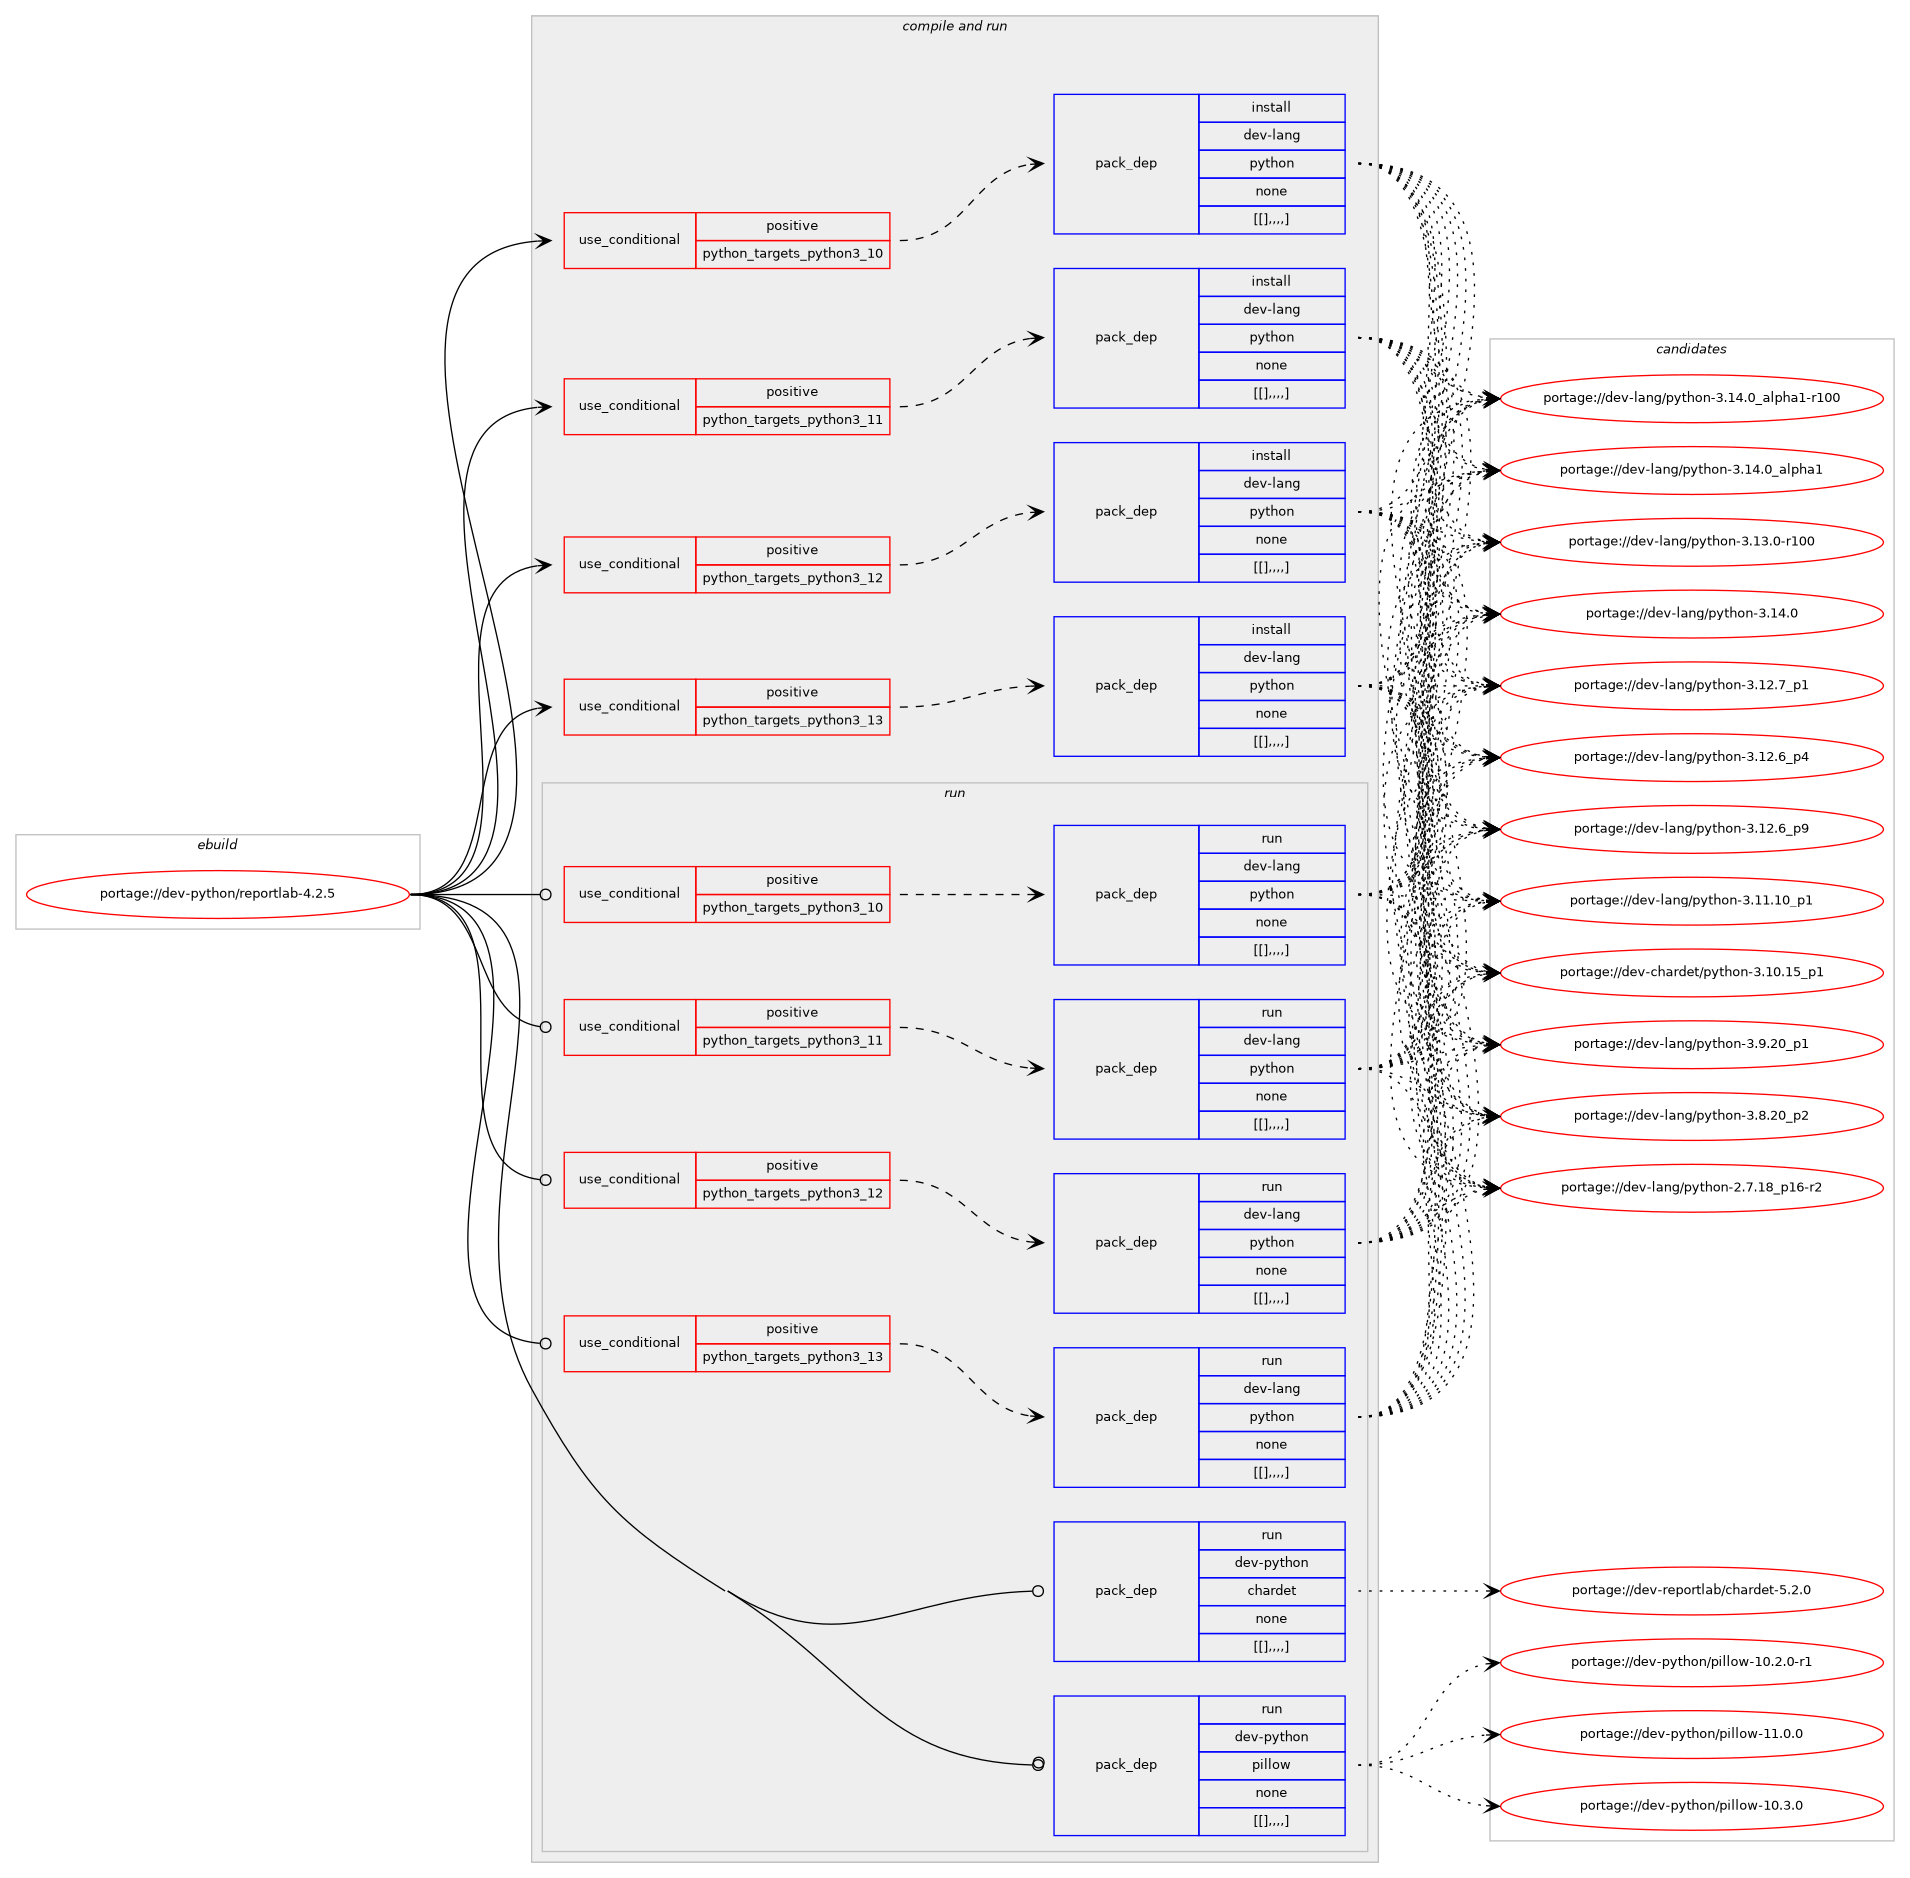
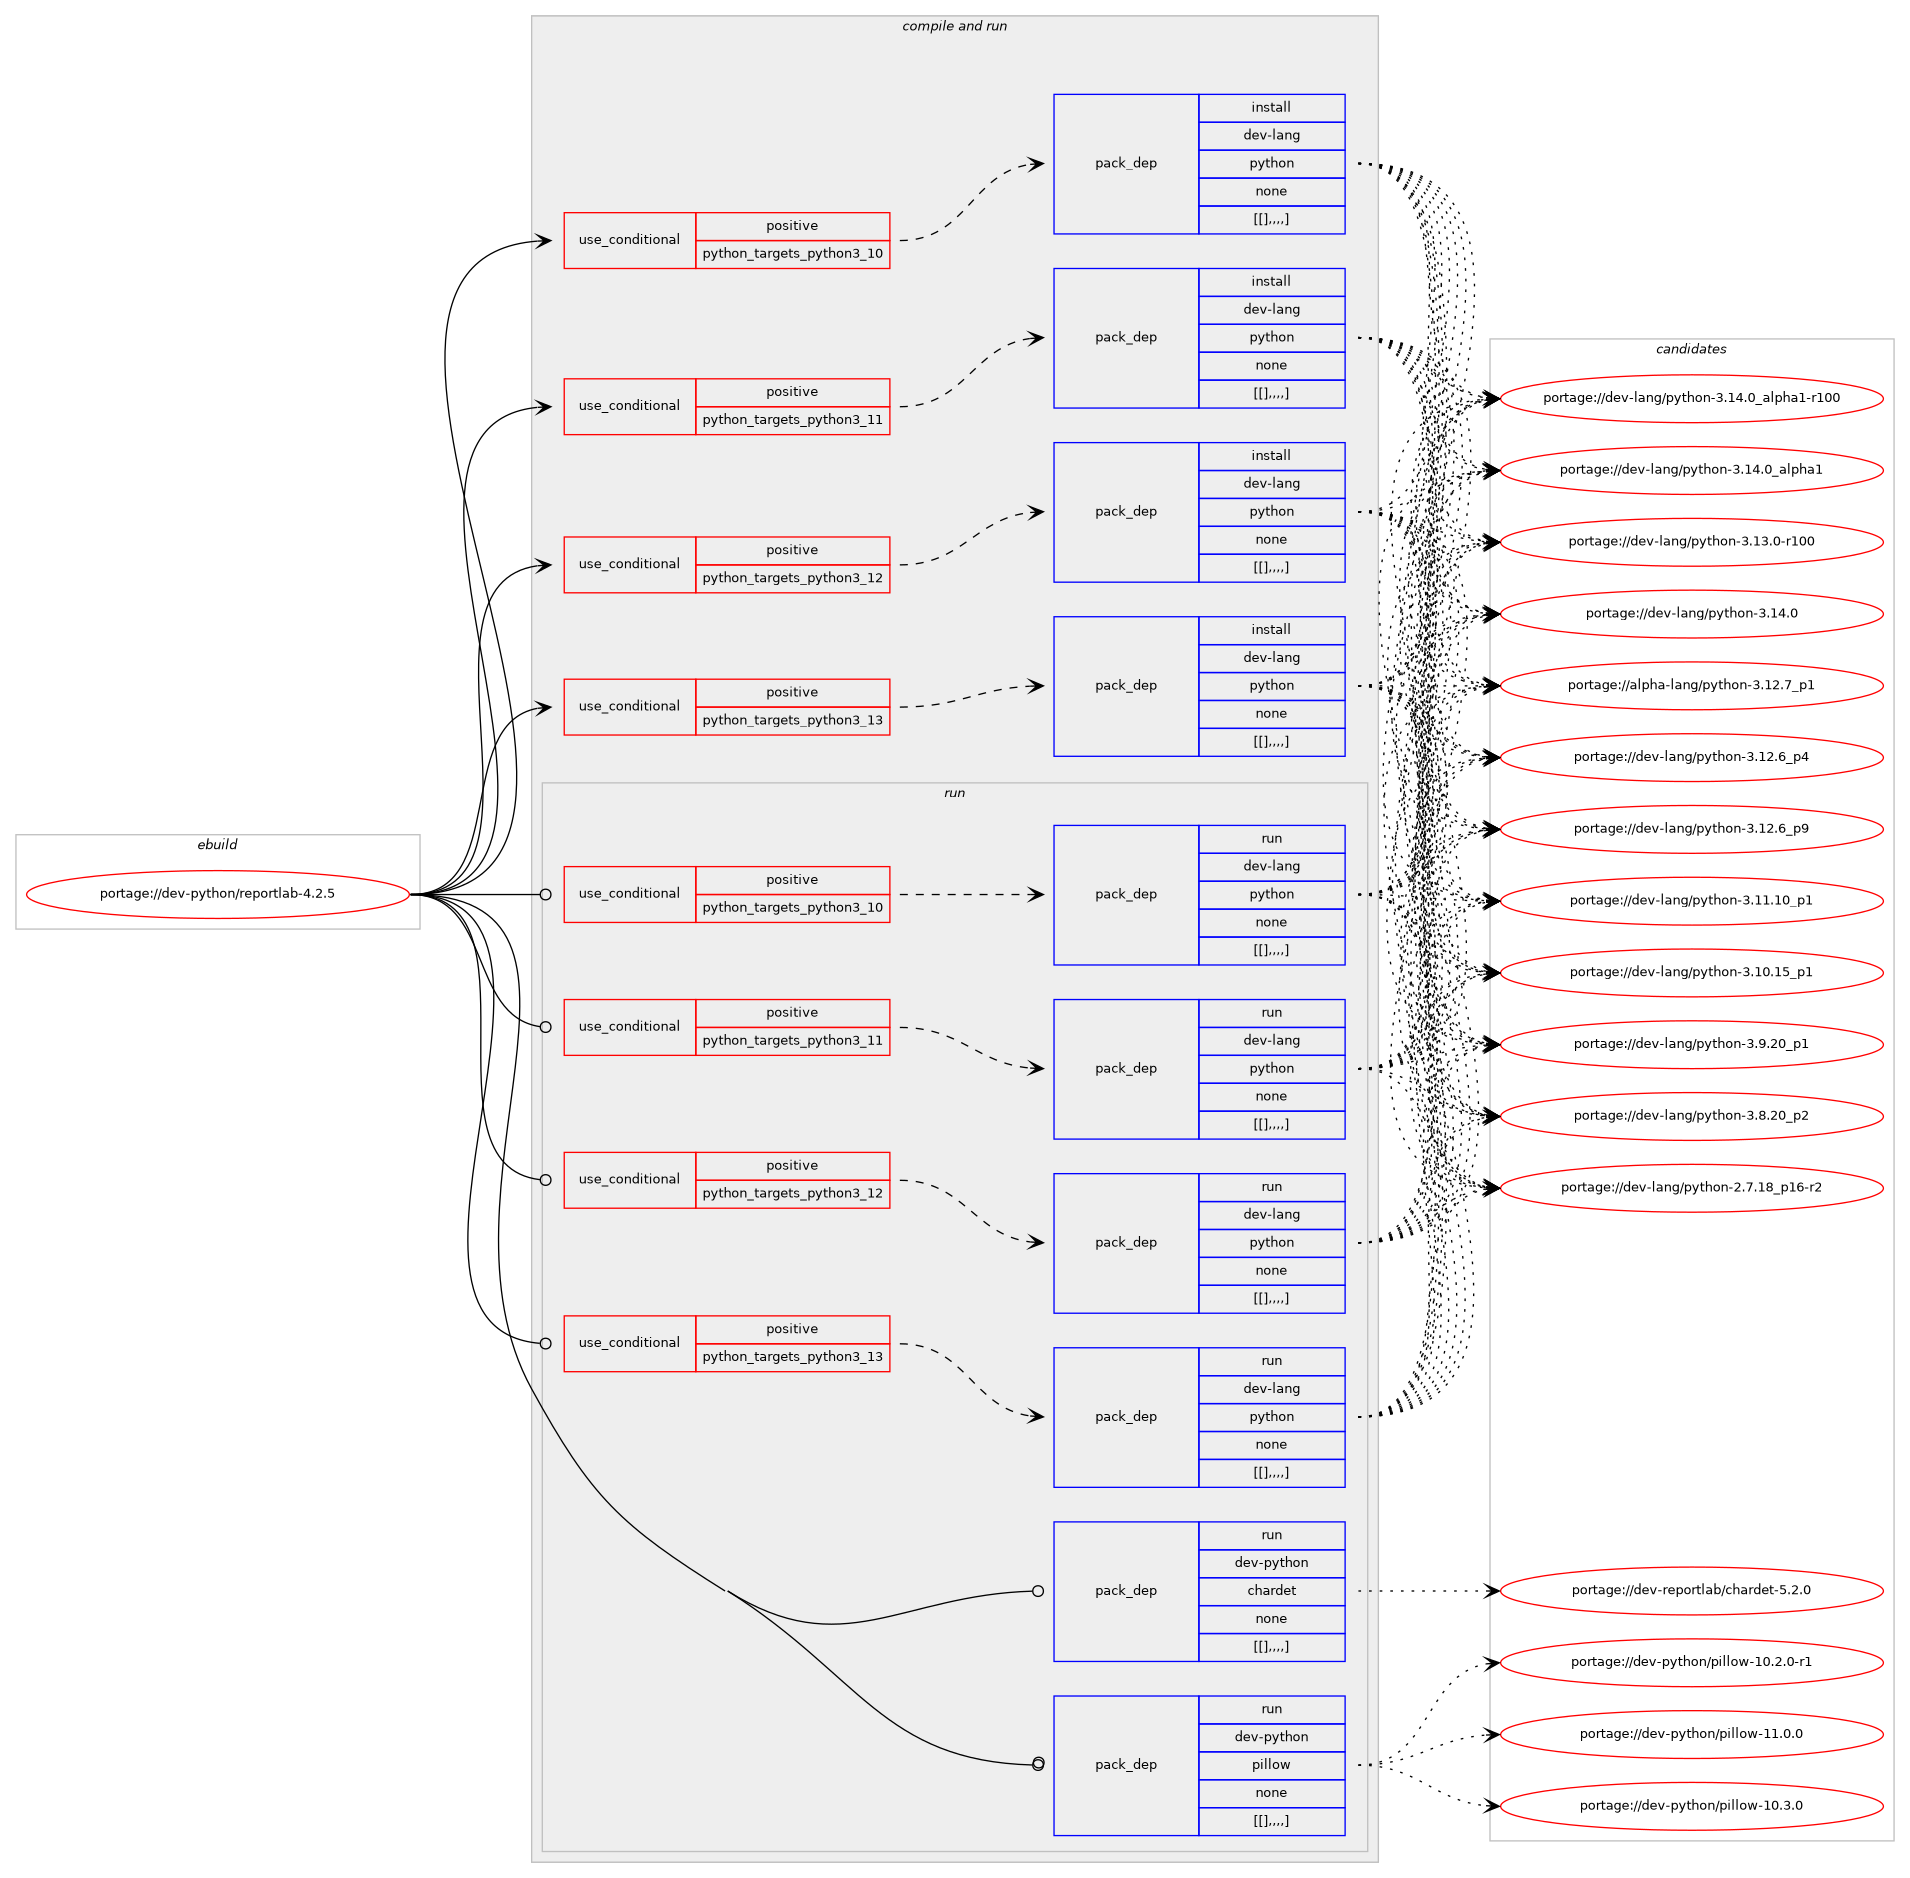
(1692, 686) -> (1692, 686)
(1692, 973) -> (1692, 973)
